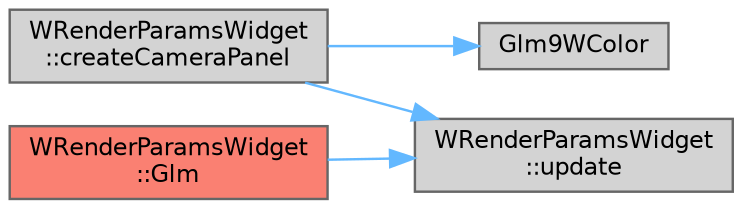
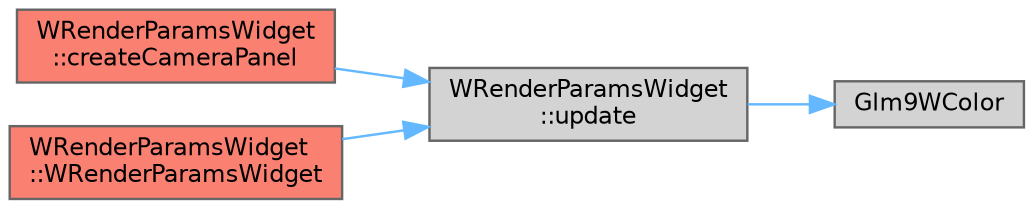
(169, 46) -> (176, 46)
(391, 46) -> (779, 104)
(169, 163) -> (176, 163)
